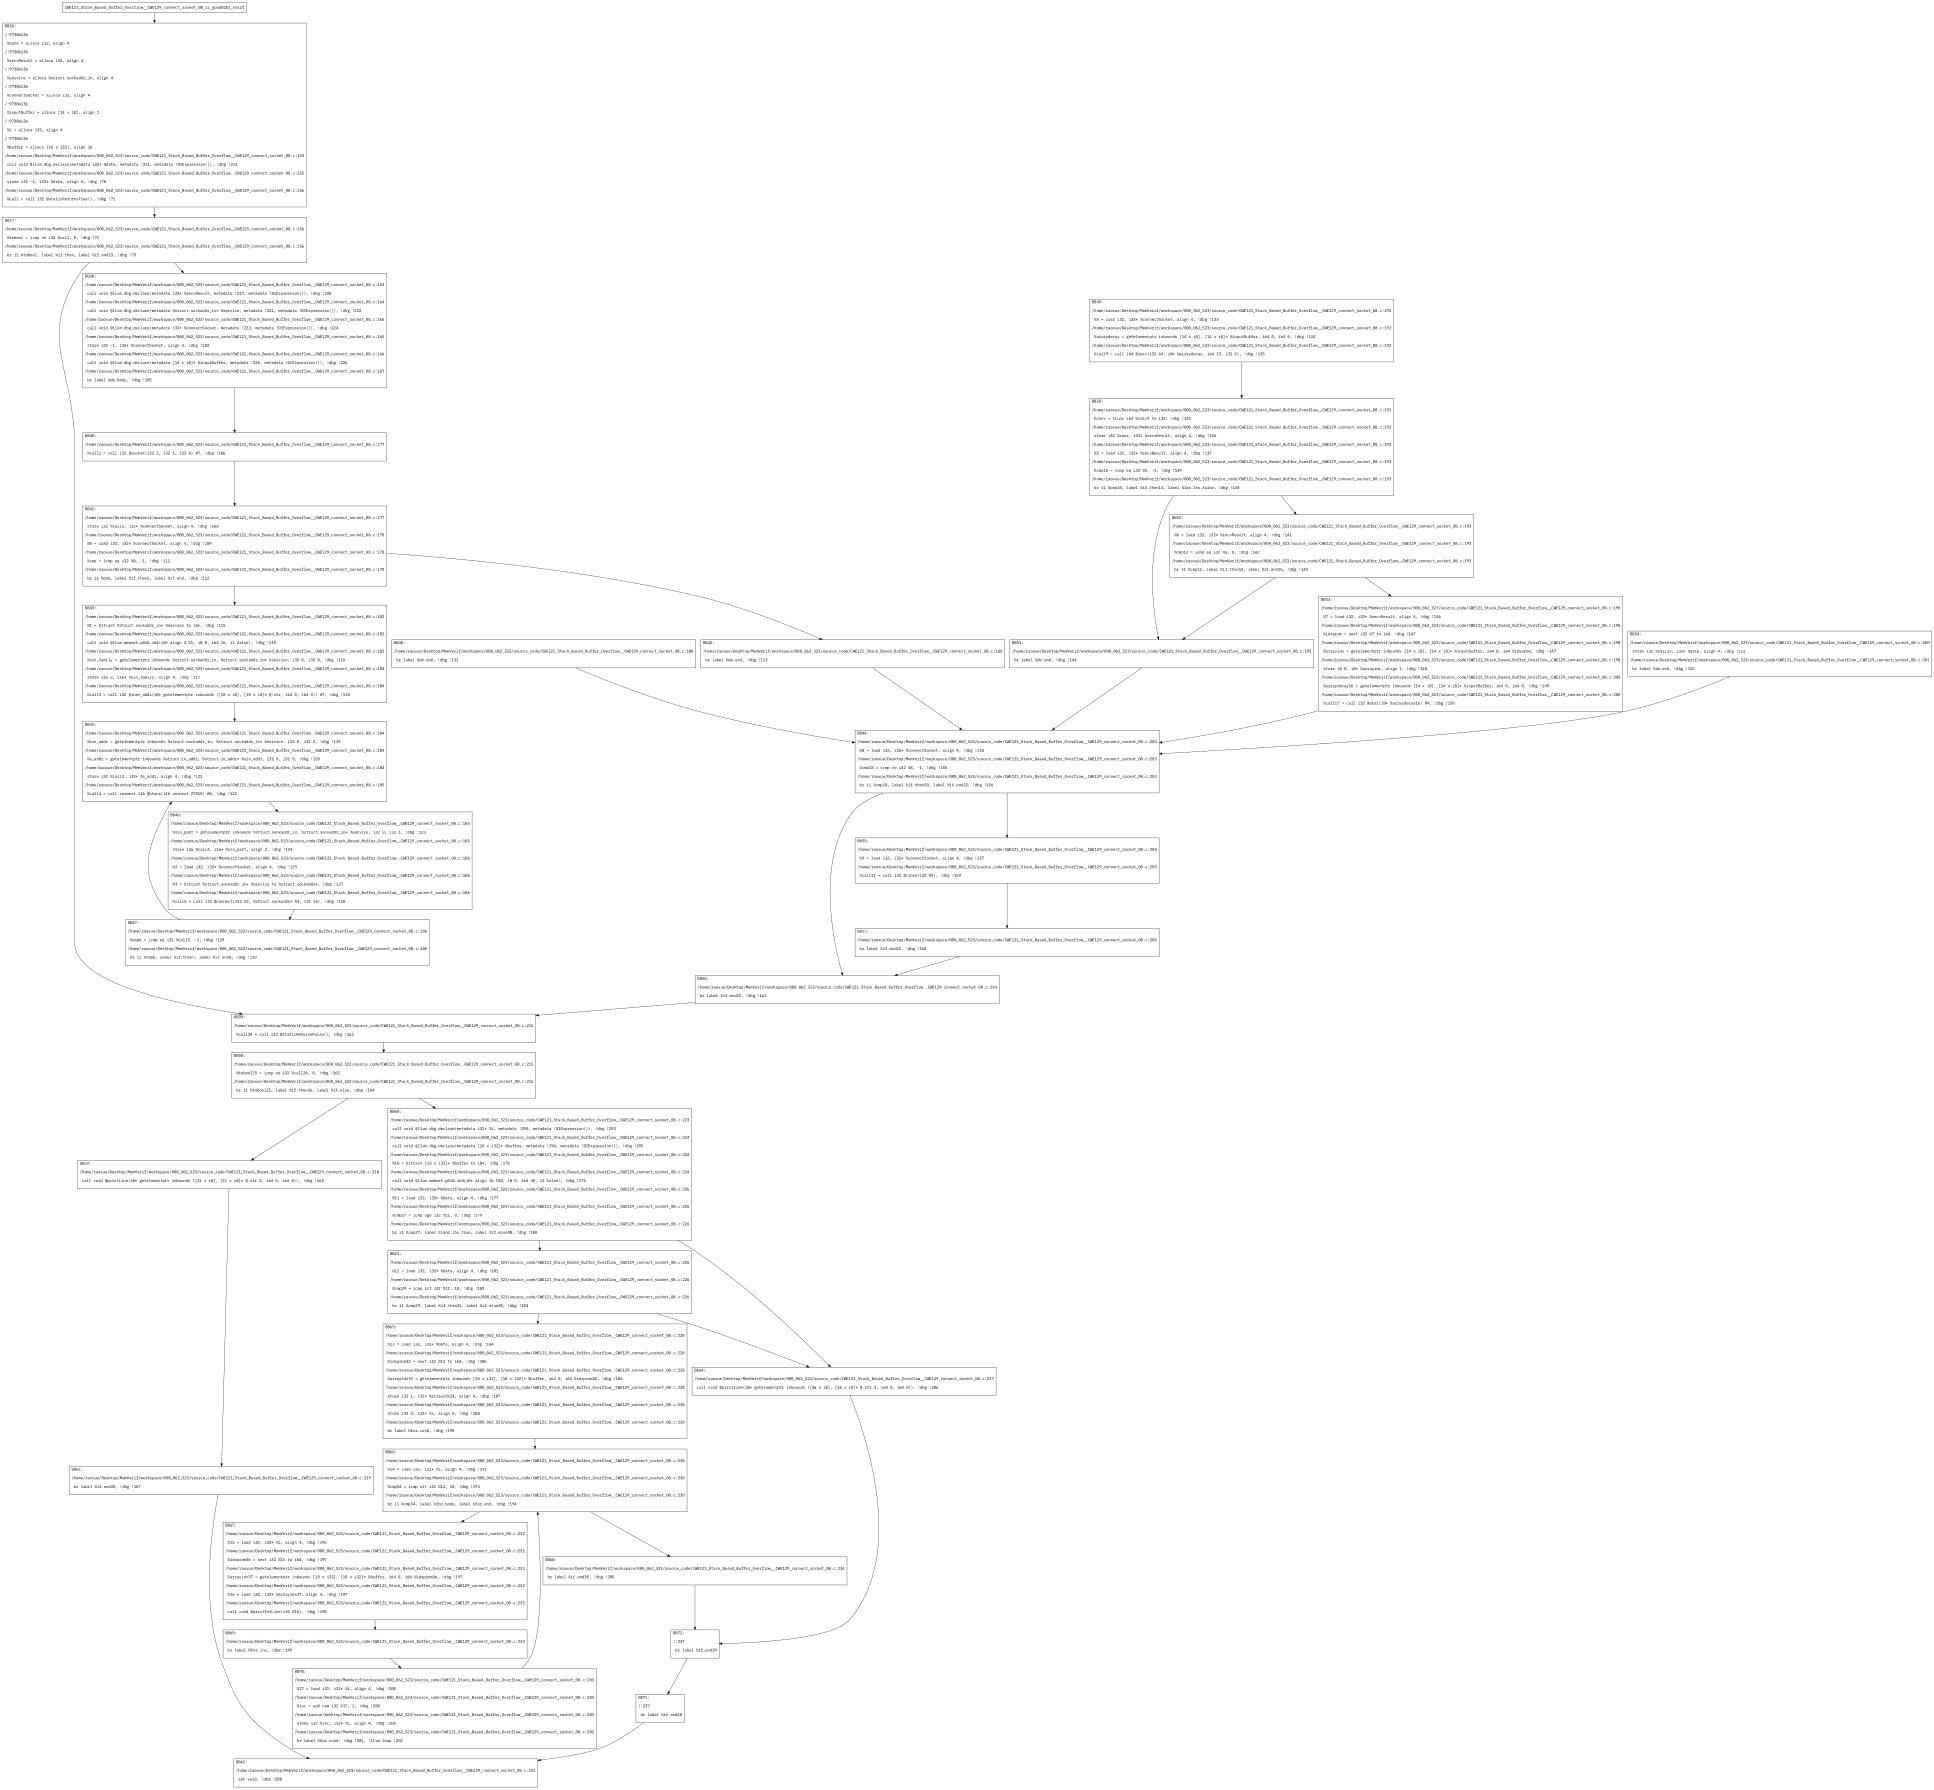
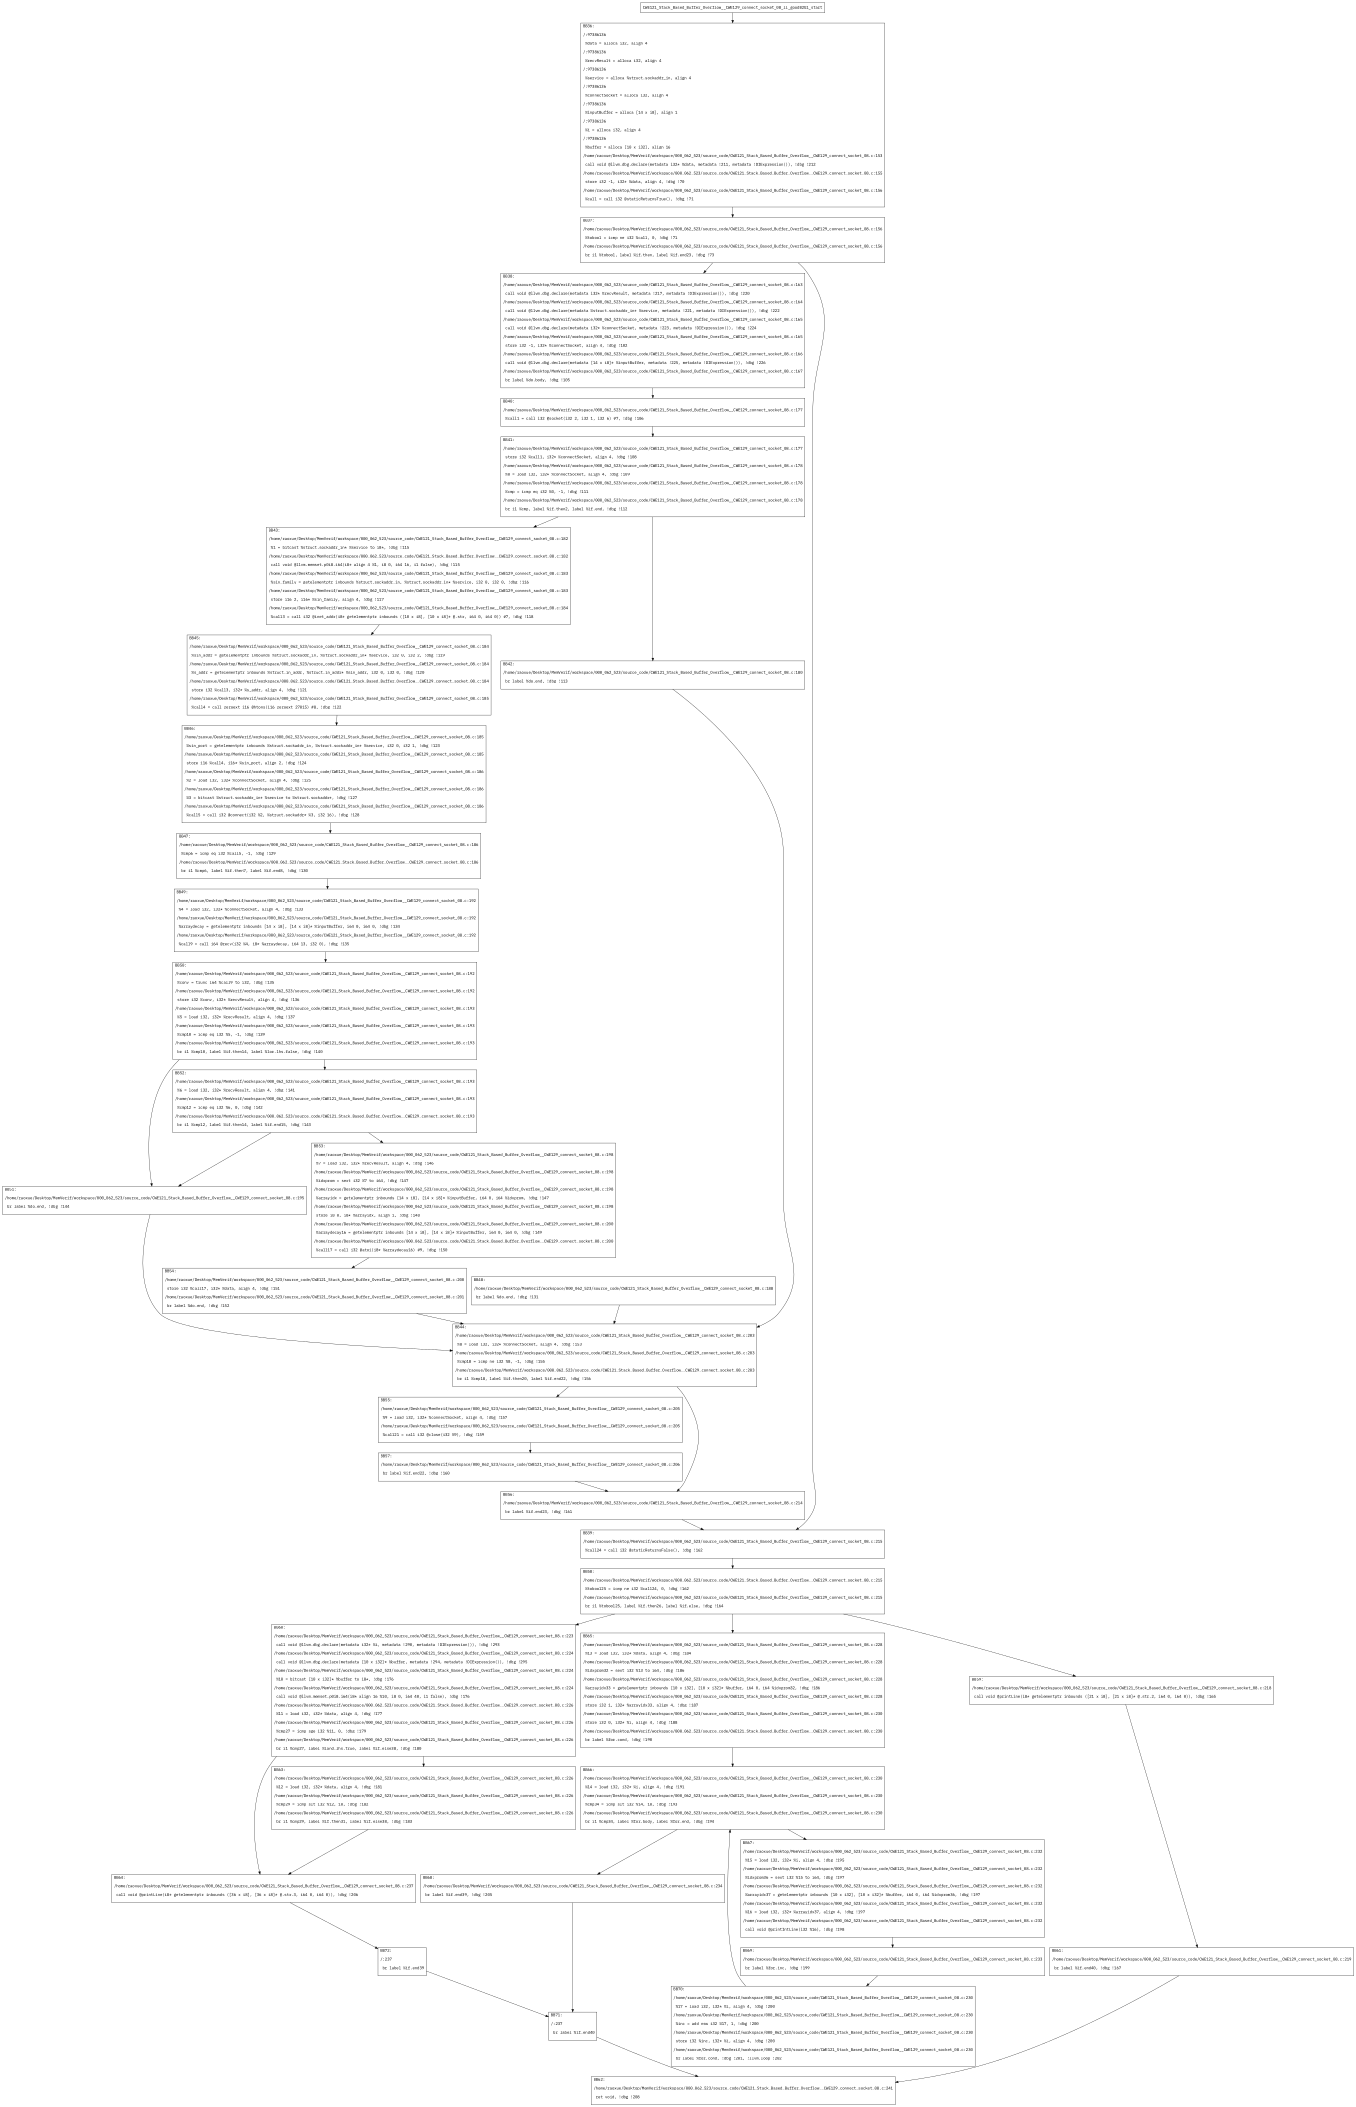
(1241, 729) -> (362, 1262)
(148, 866) -> (328, 882)
(538, 1317) -> (733, 1622)
(695, 1606) -> (573, 1956)
